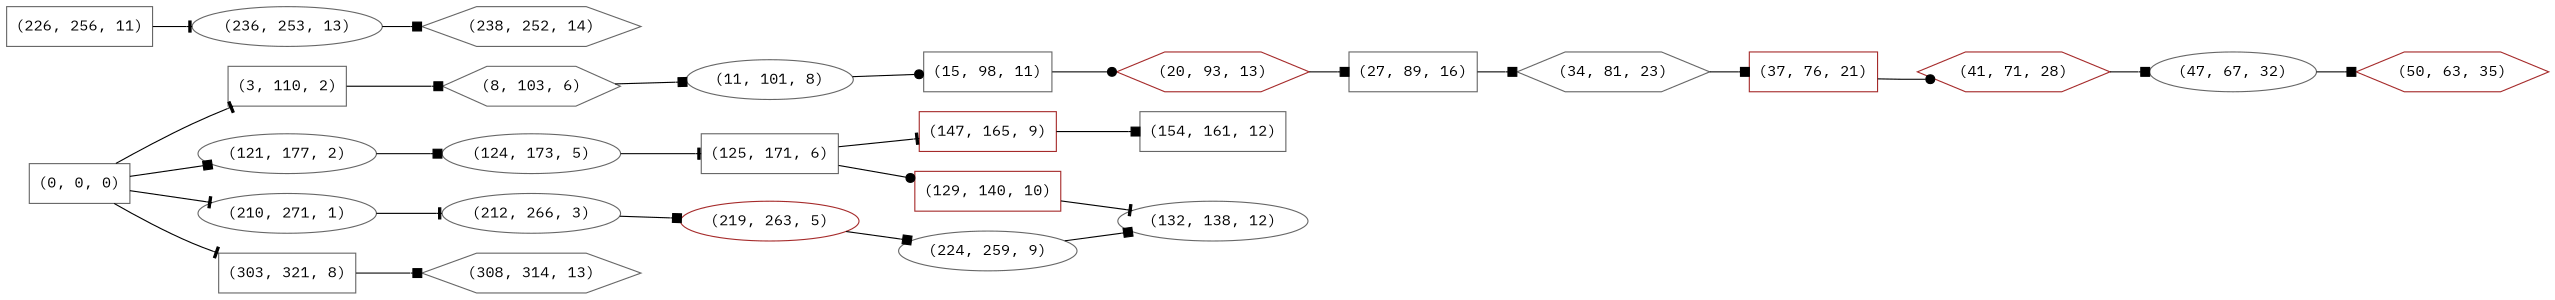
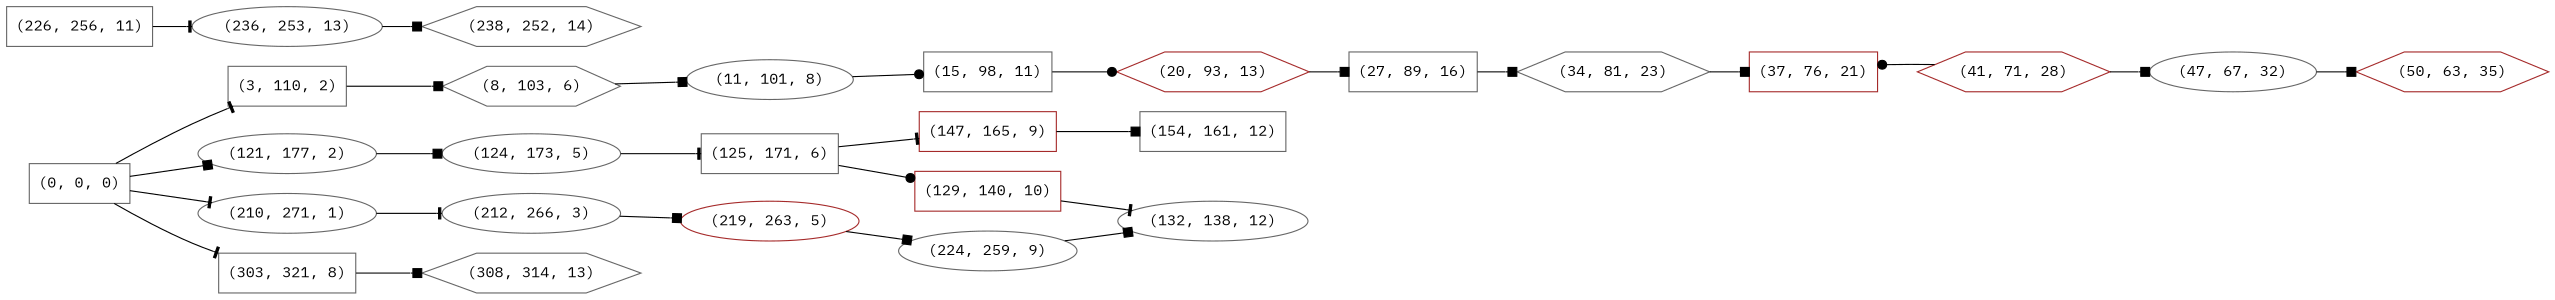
(1902, 79) -> (1911, 64)
